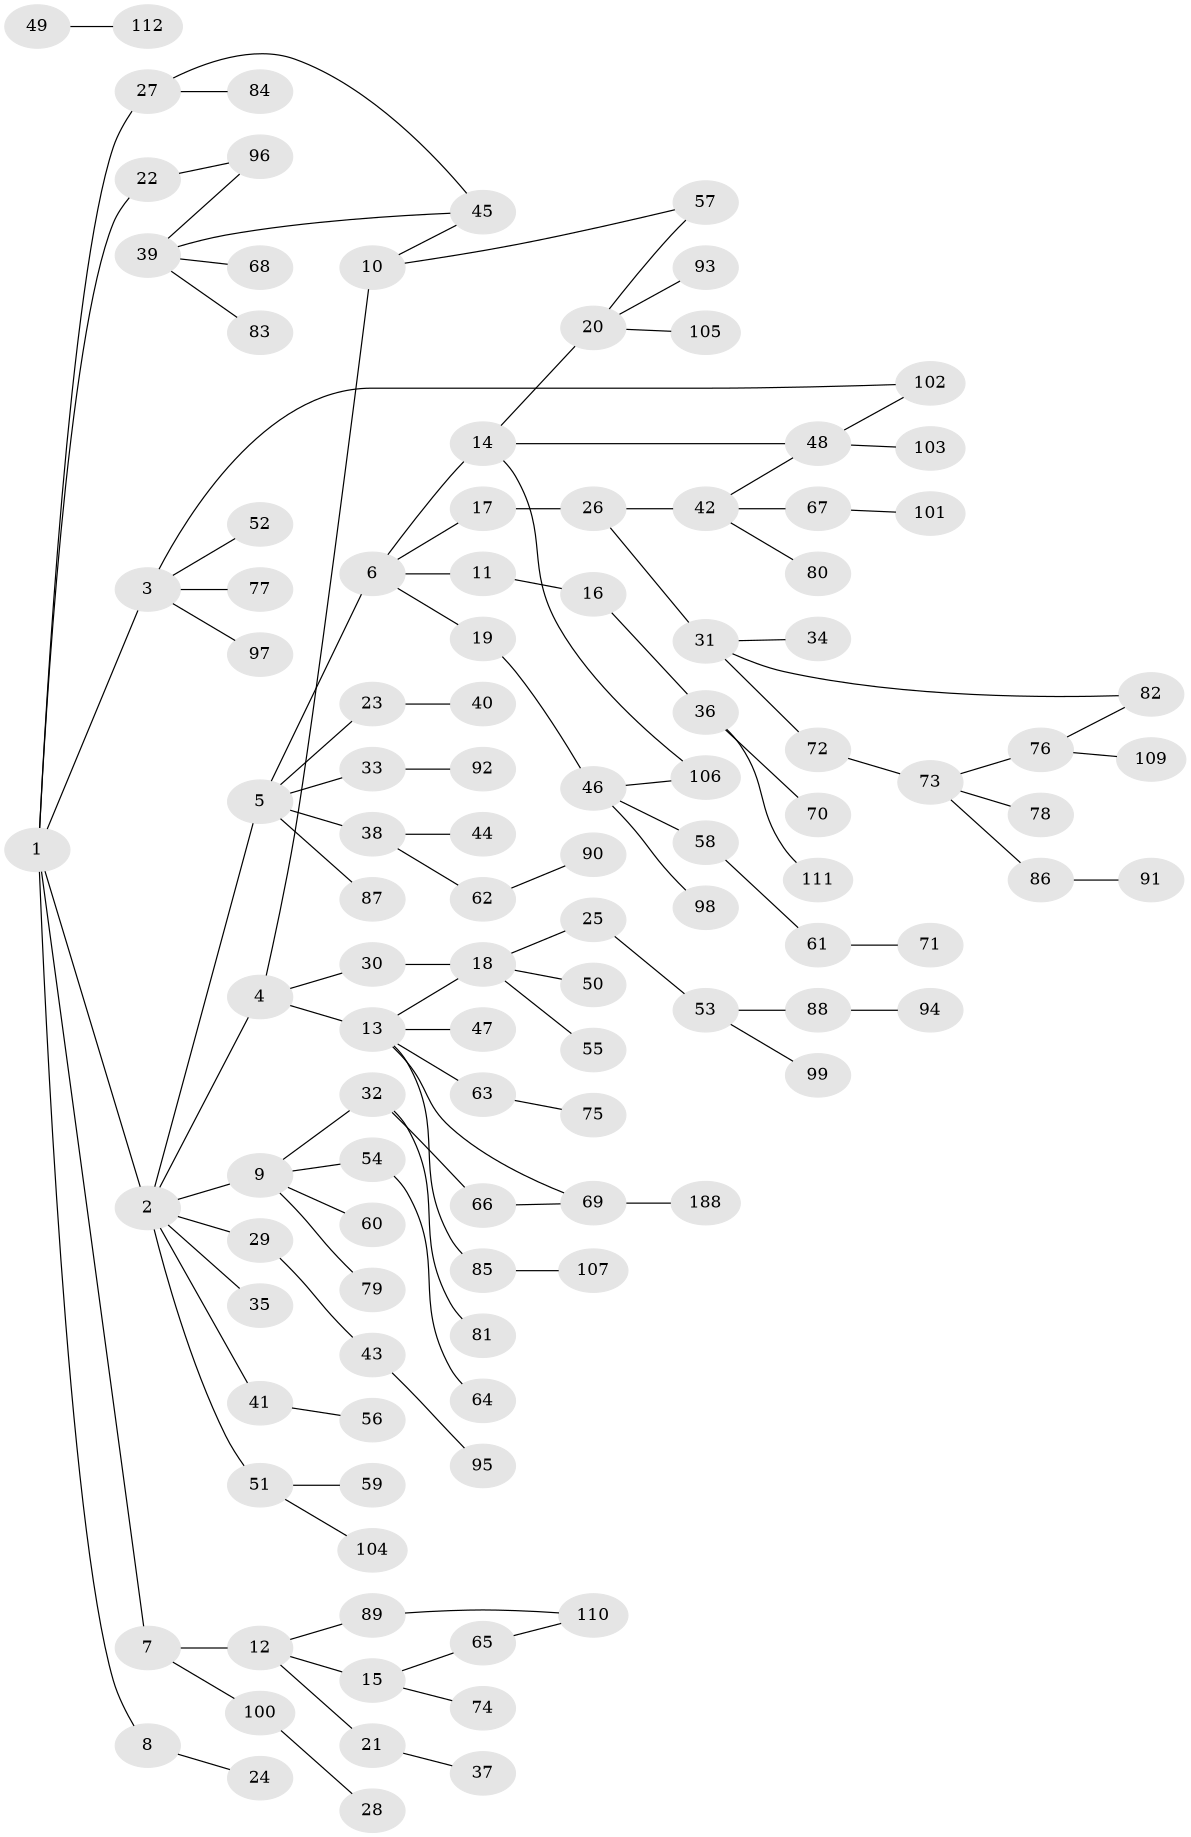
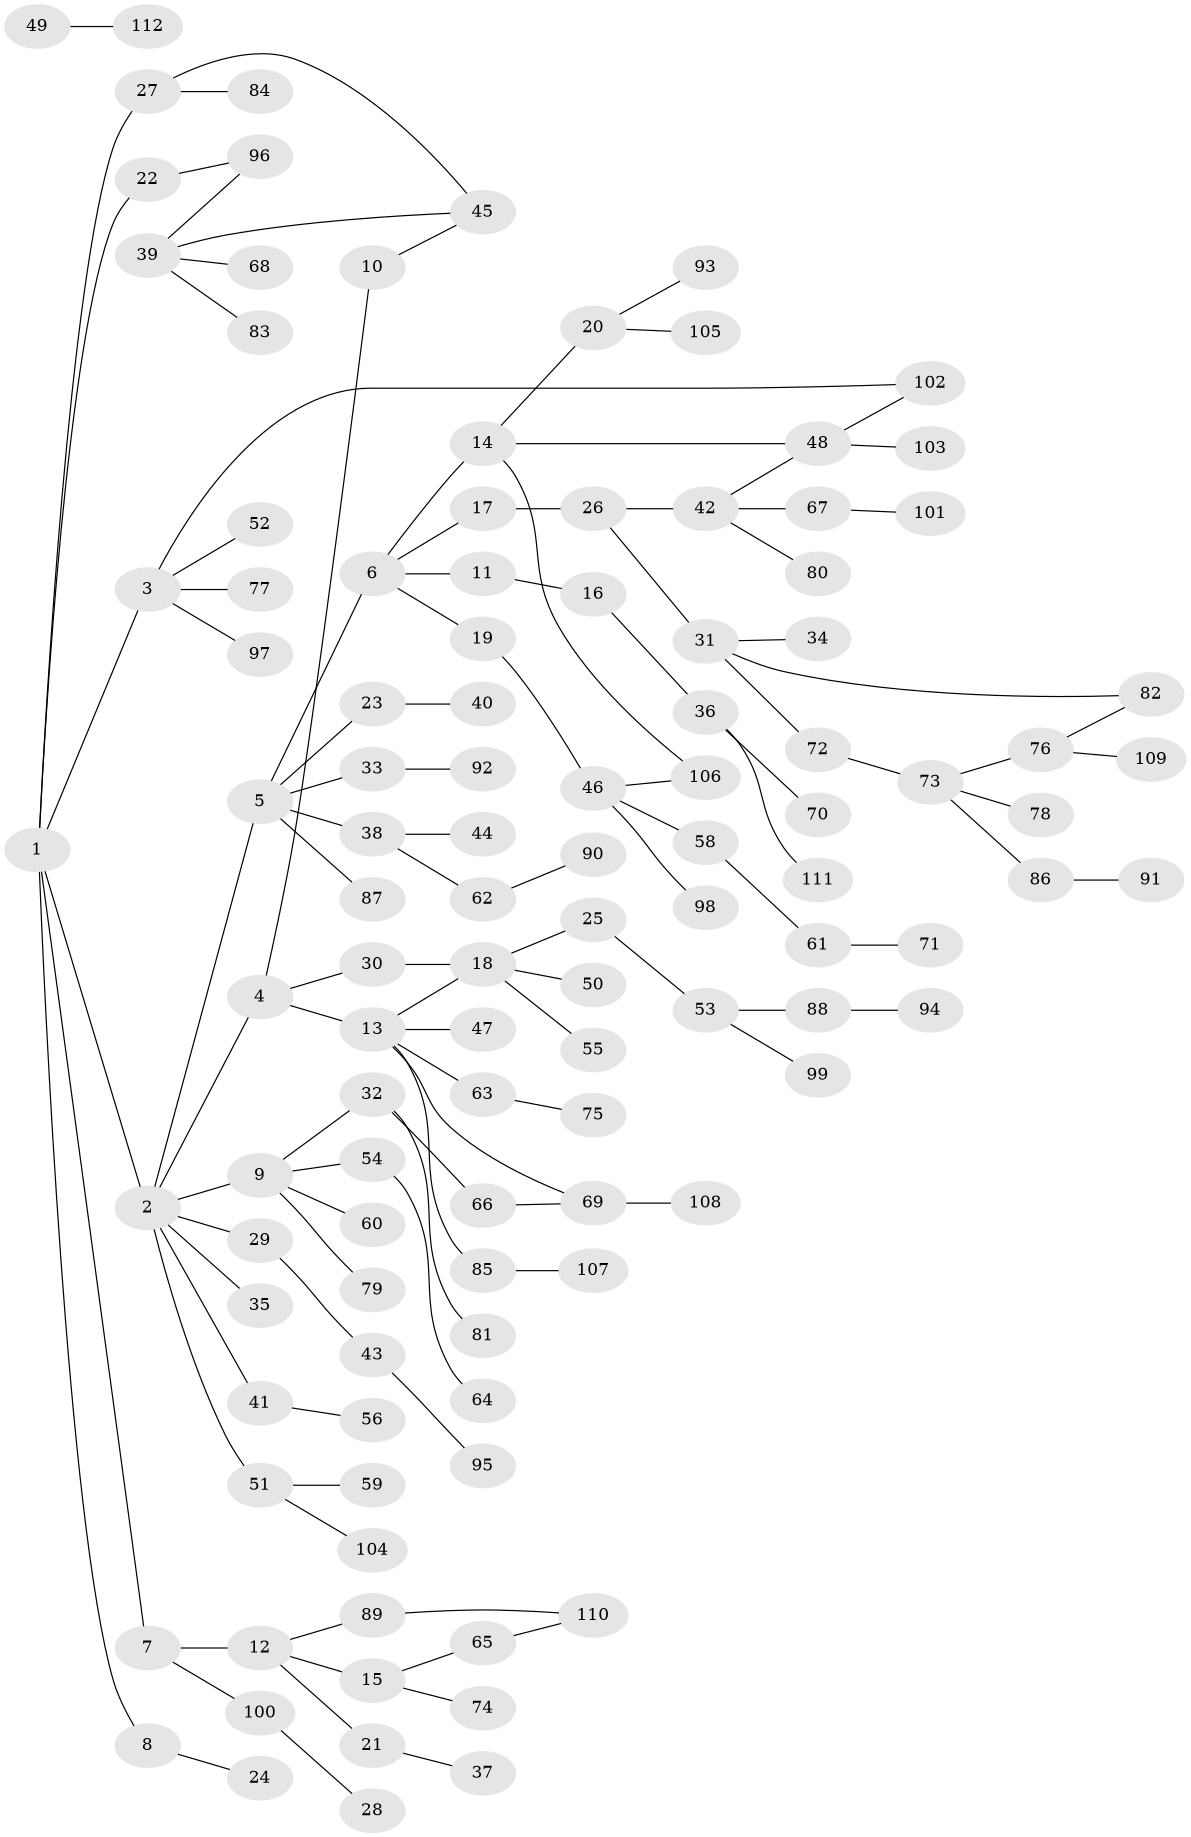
(706, 203) -> none
(706, 1203) -> (706, 1203)
